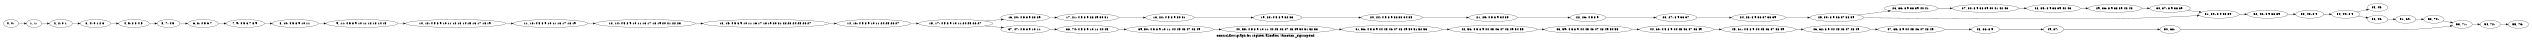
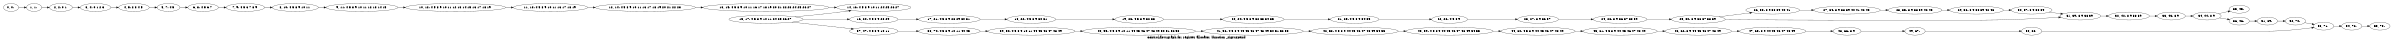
(914, 23) -> (822, 14)
